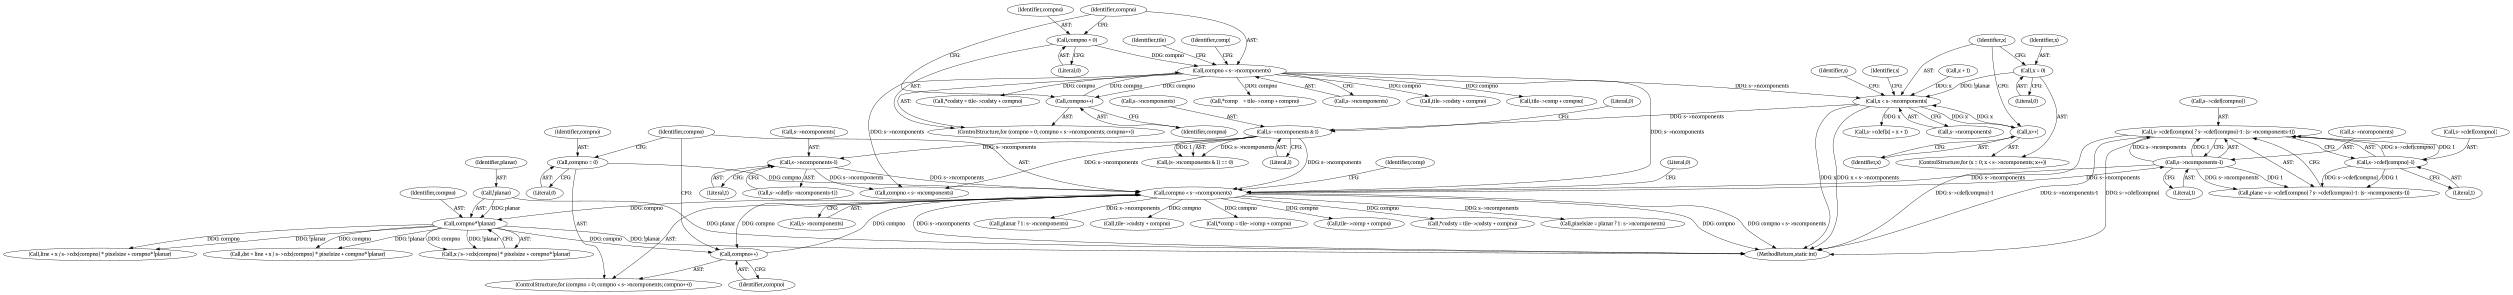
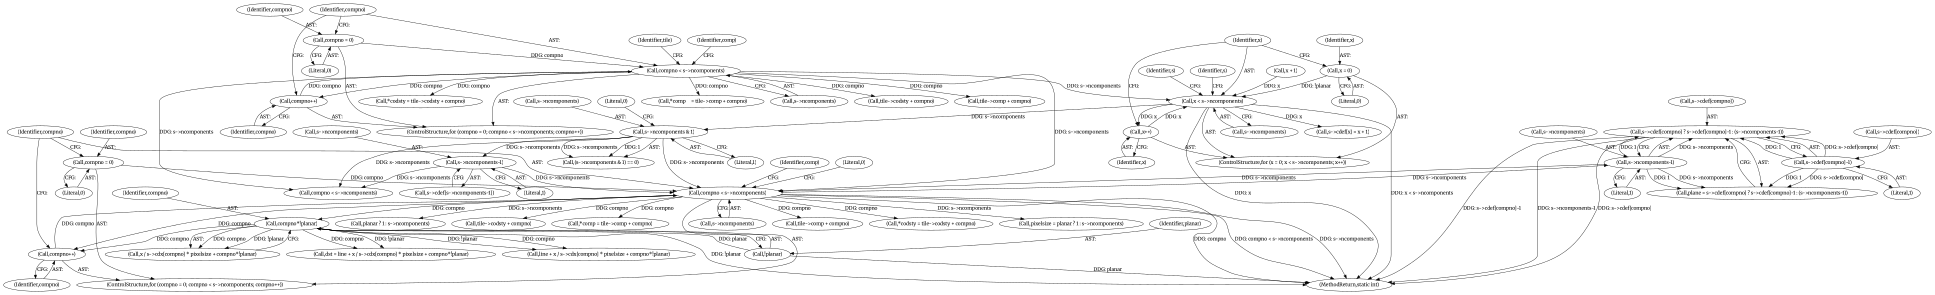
none -> (1205, 138)
none -> (540, 231)
